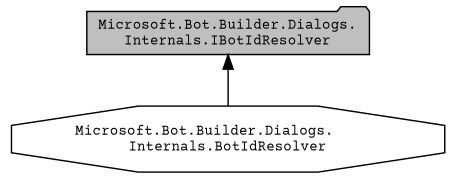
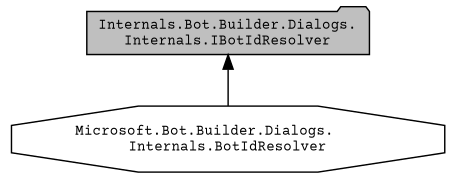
(228, 33) -> (228, 33)
